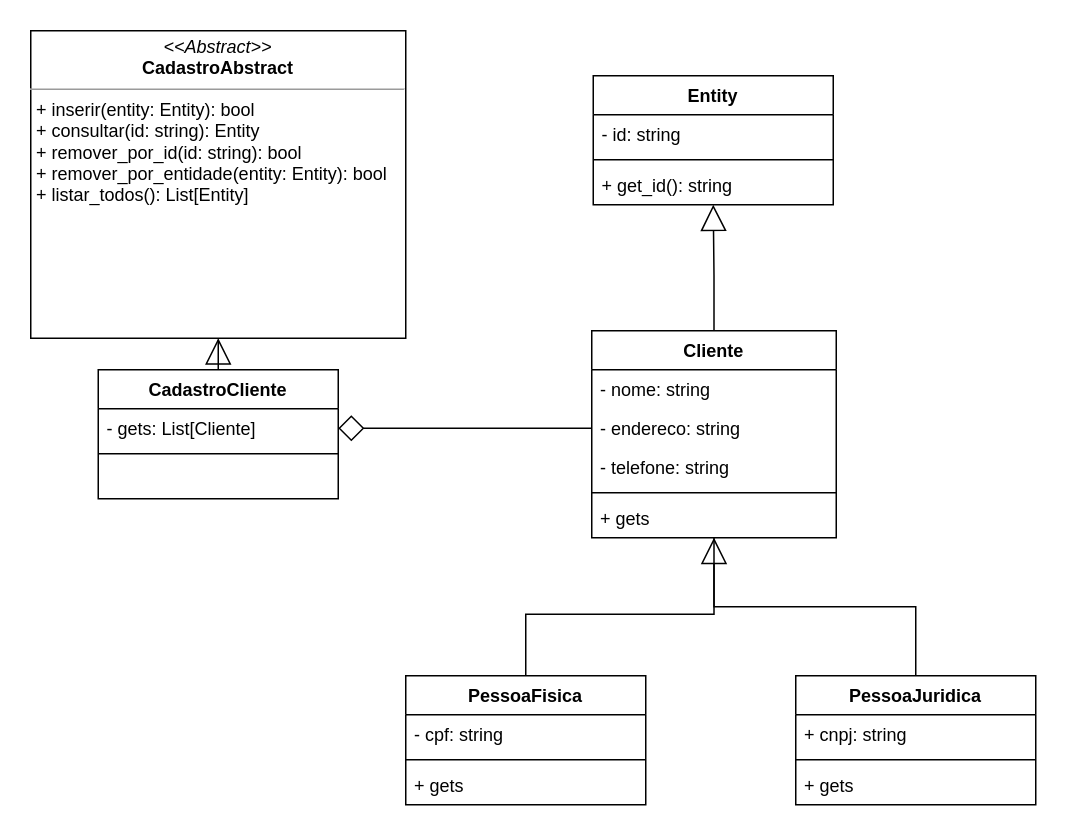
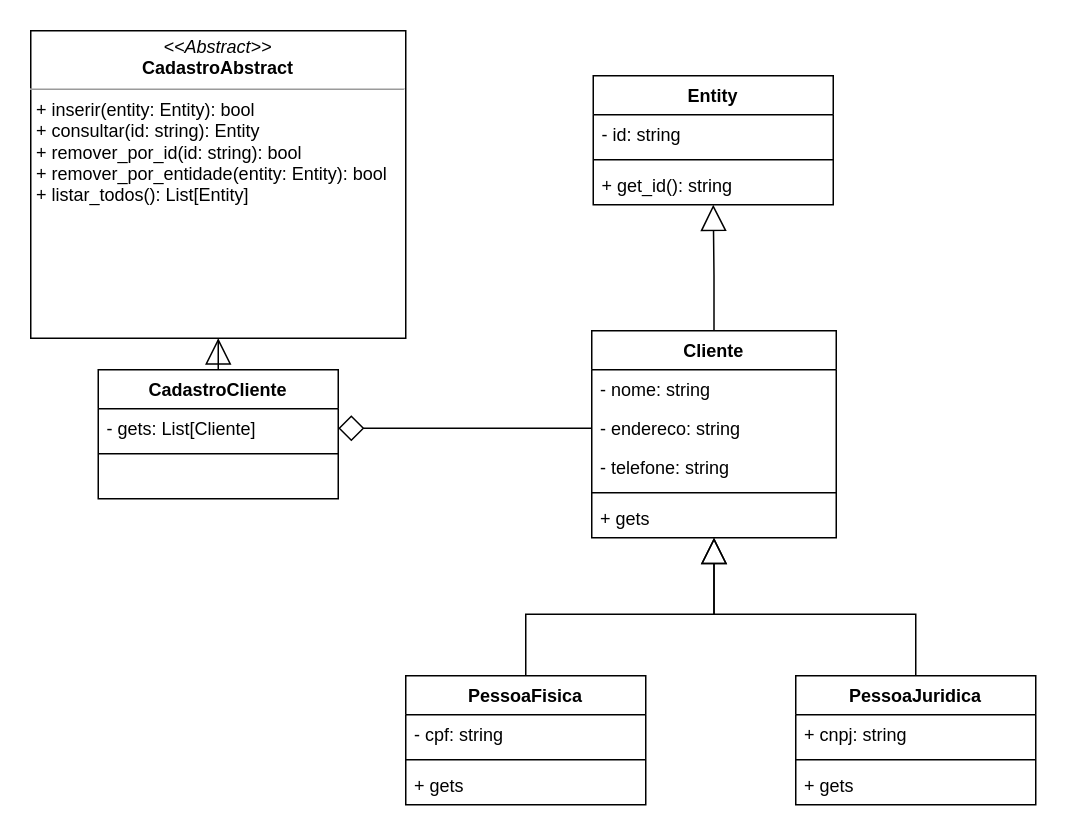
(714, 552) -> (817, 614)
